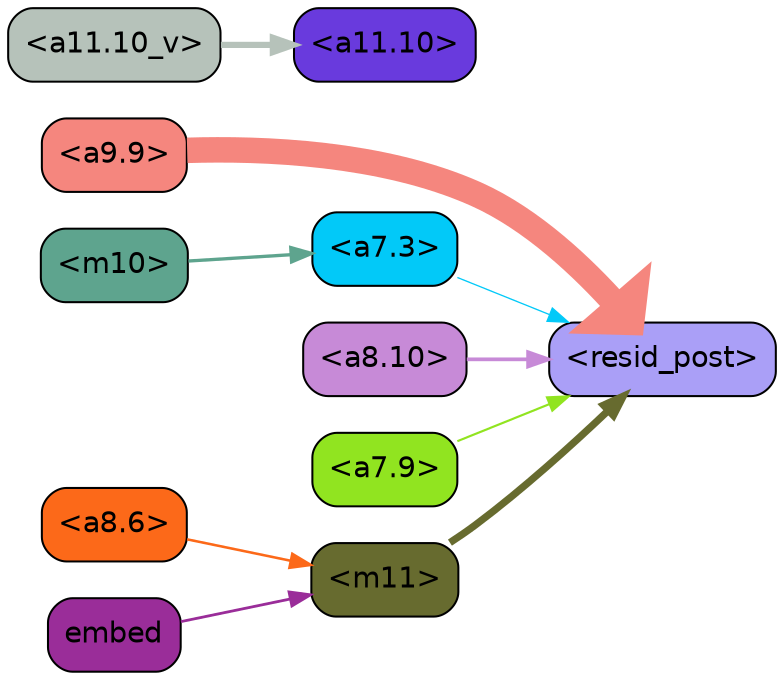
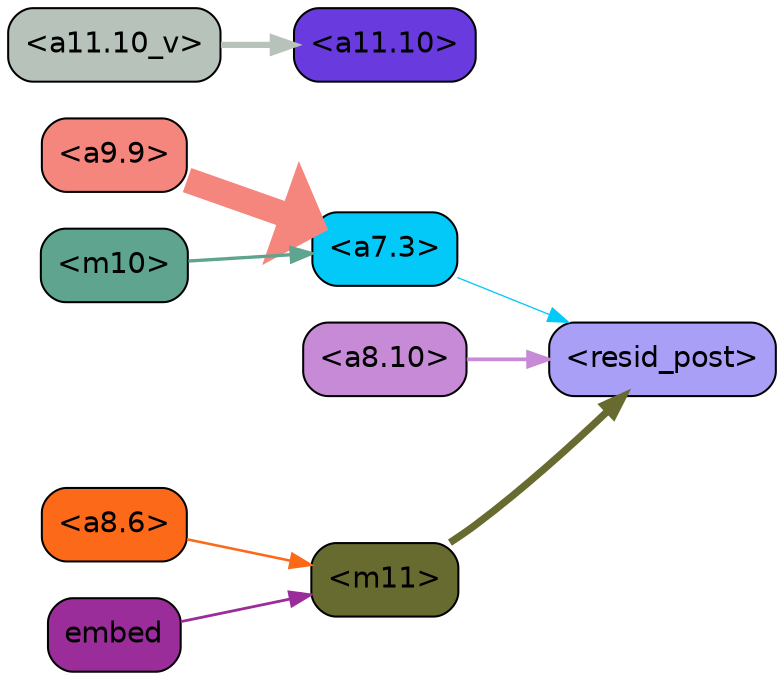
(423, 175) -> (240, 199)
(385, 470) -> none
